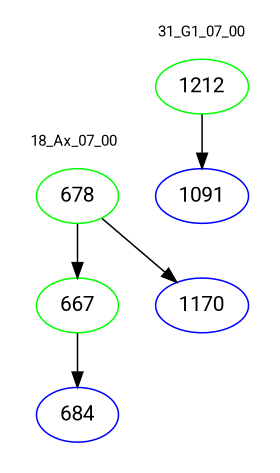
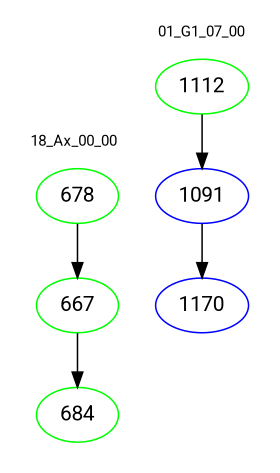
(202, 33) -> (202, 33)
(202, 87) -> (202, 87)
(74, 142) -> (74, 142)
(121, 235) -> (202, 243)
(77, 415) -> (77, 415)
